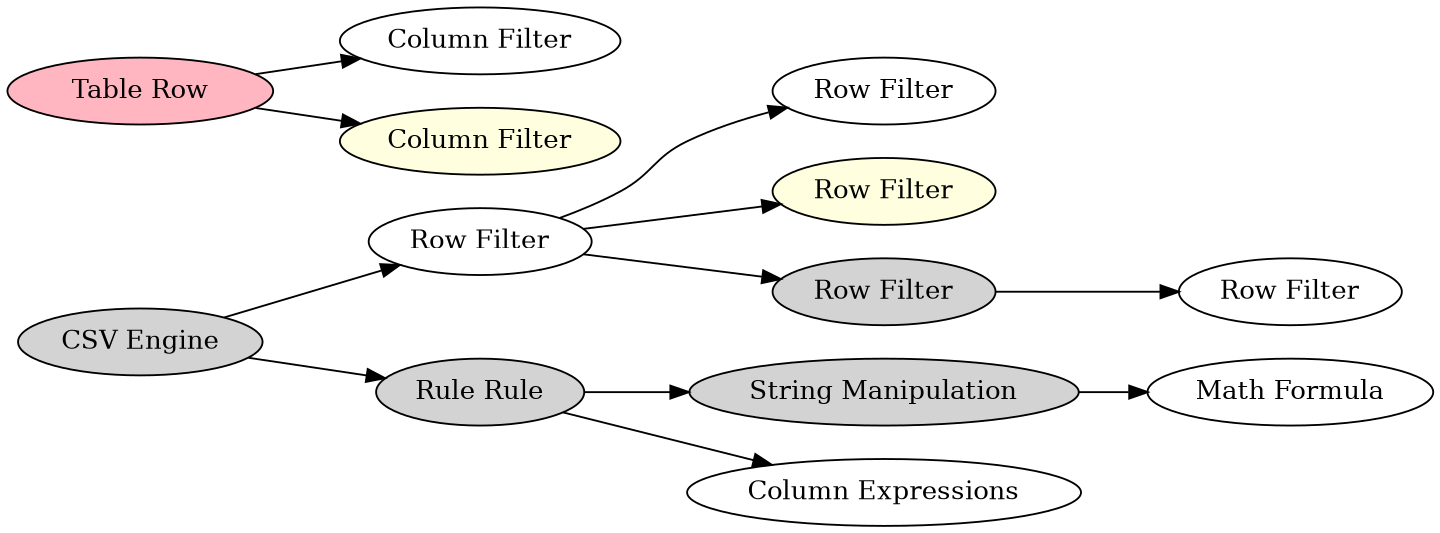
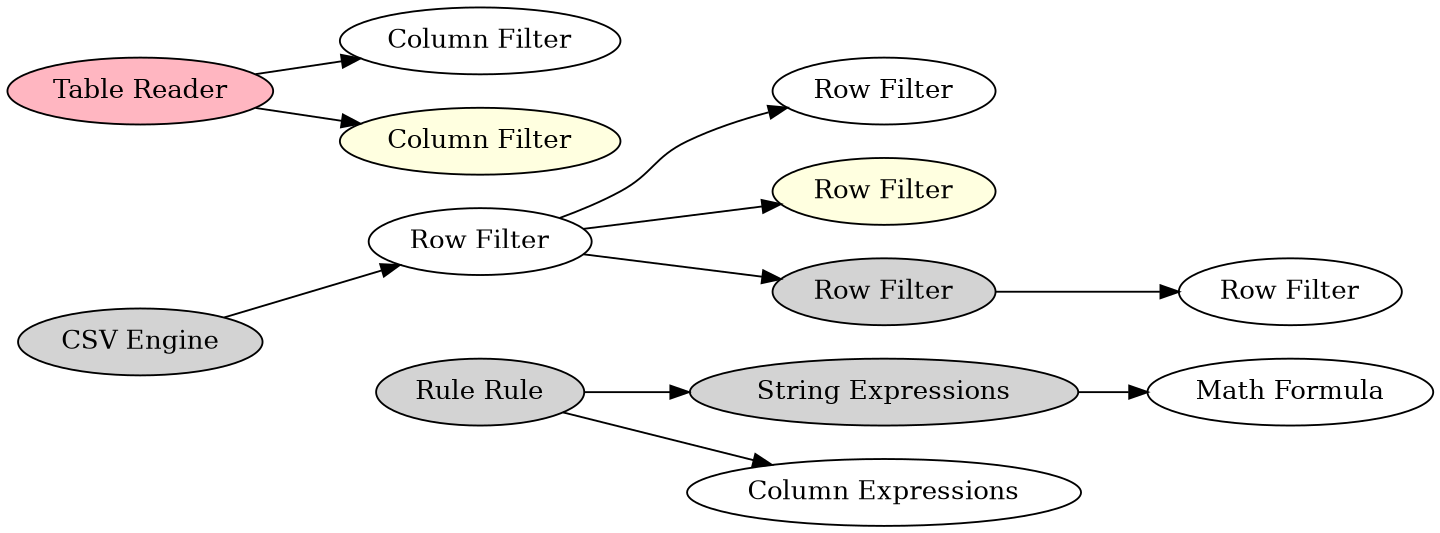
(140, 91) -> (140, 91)
(307, 367) -> none
(884, 392) -> (884, 392)
